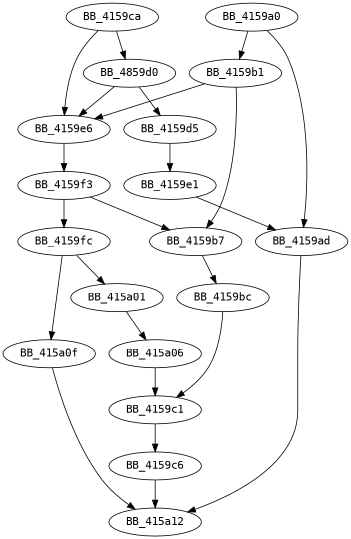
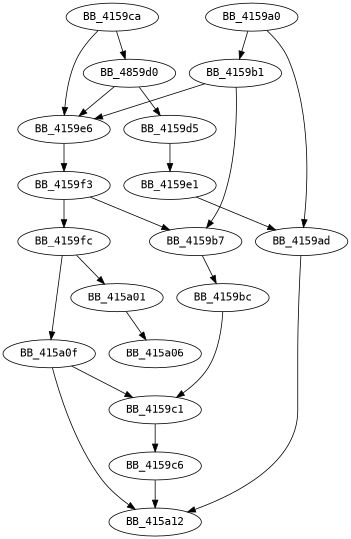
(155, 378) -> (99, 380)
